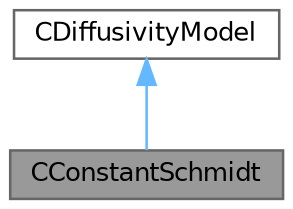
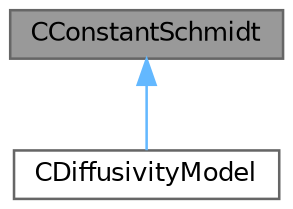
(147, 118) -> (147, 118)
